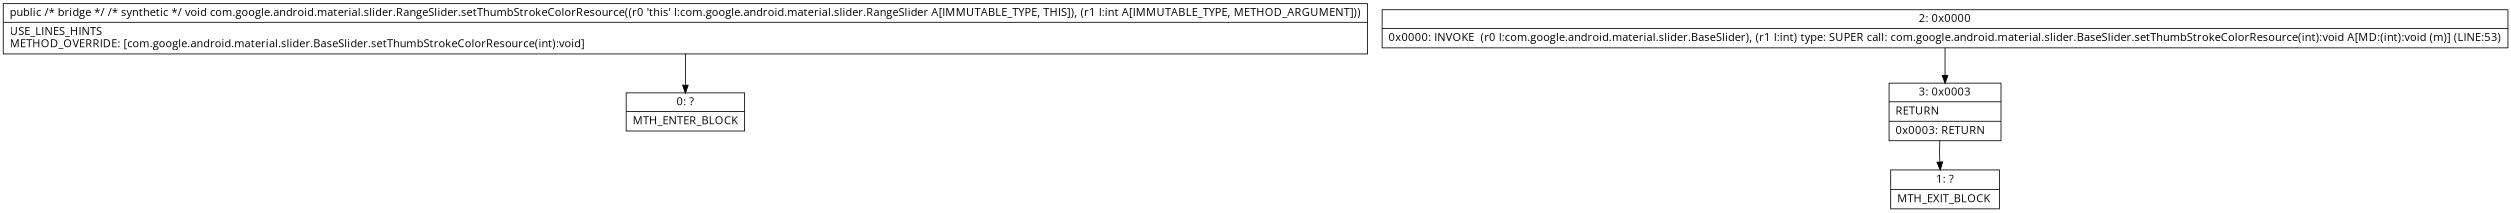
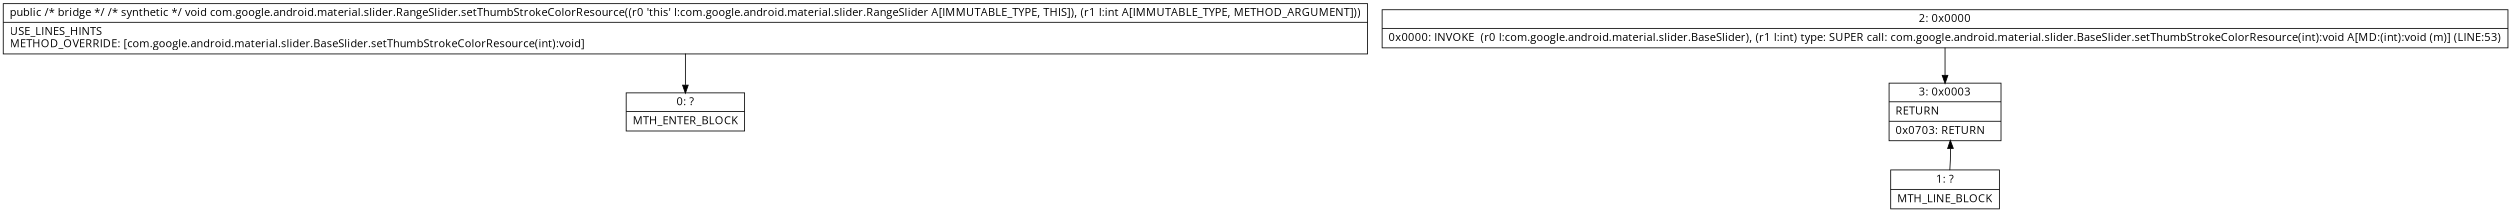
(1945, 131) -> (1945, 131)
(1940, 151) -> (1950, 159)
(1944, 199) -> (1945, 199)
